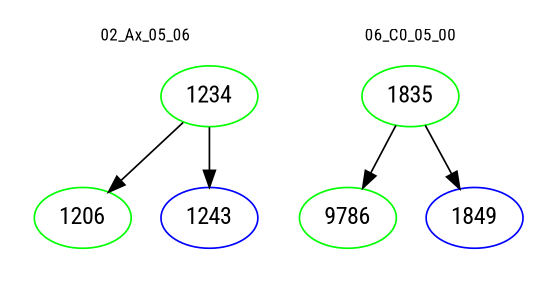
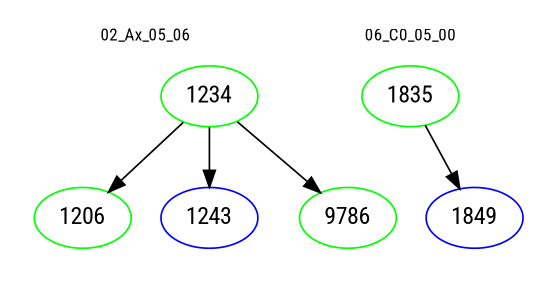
(383, 149) -> (260, 141)
